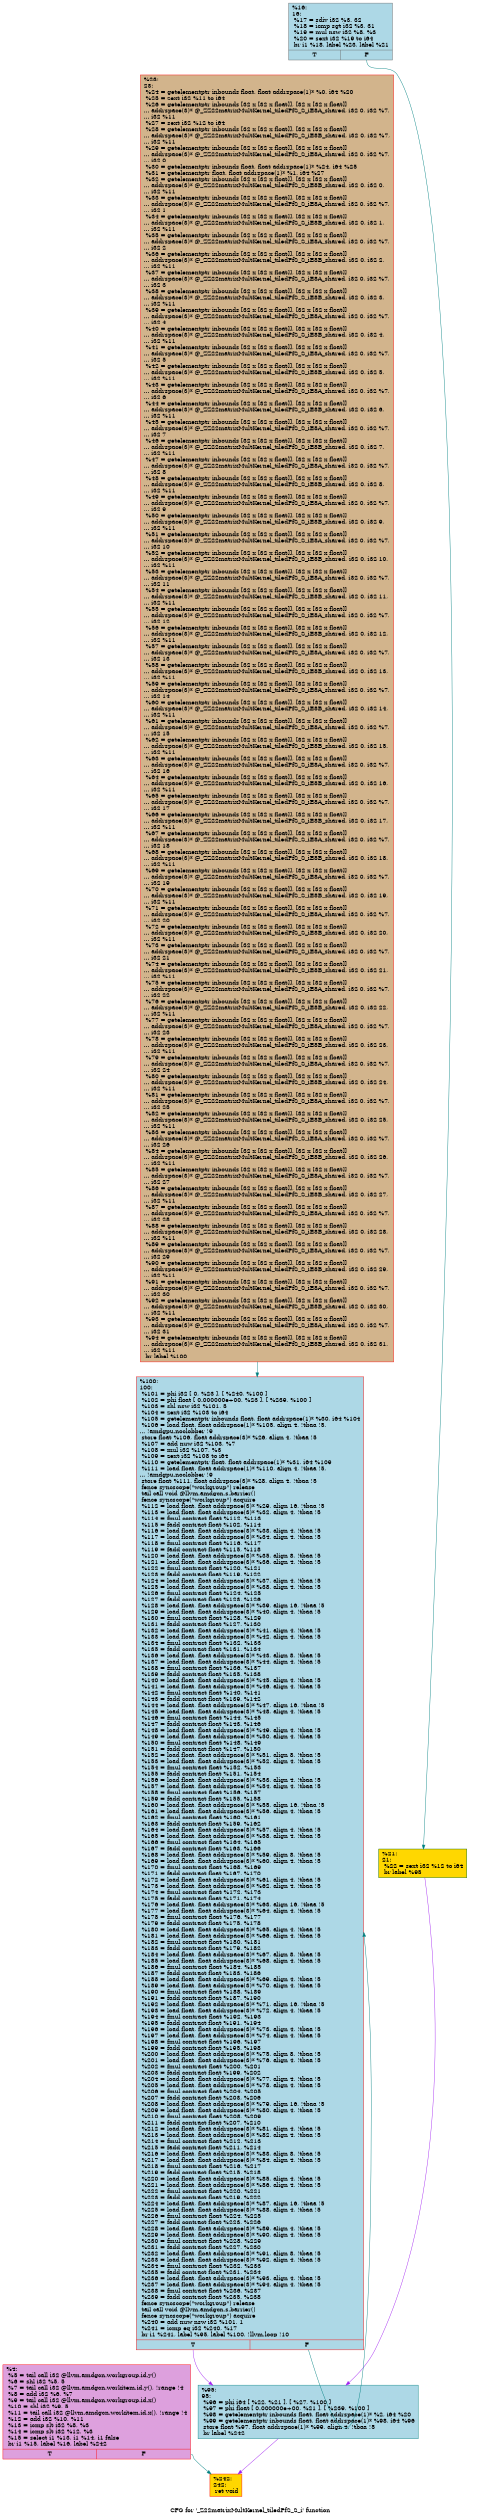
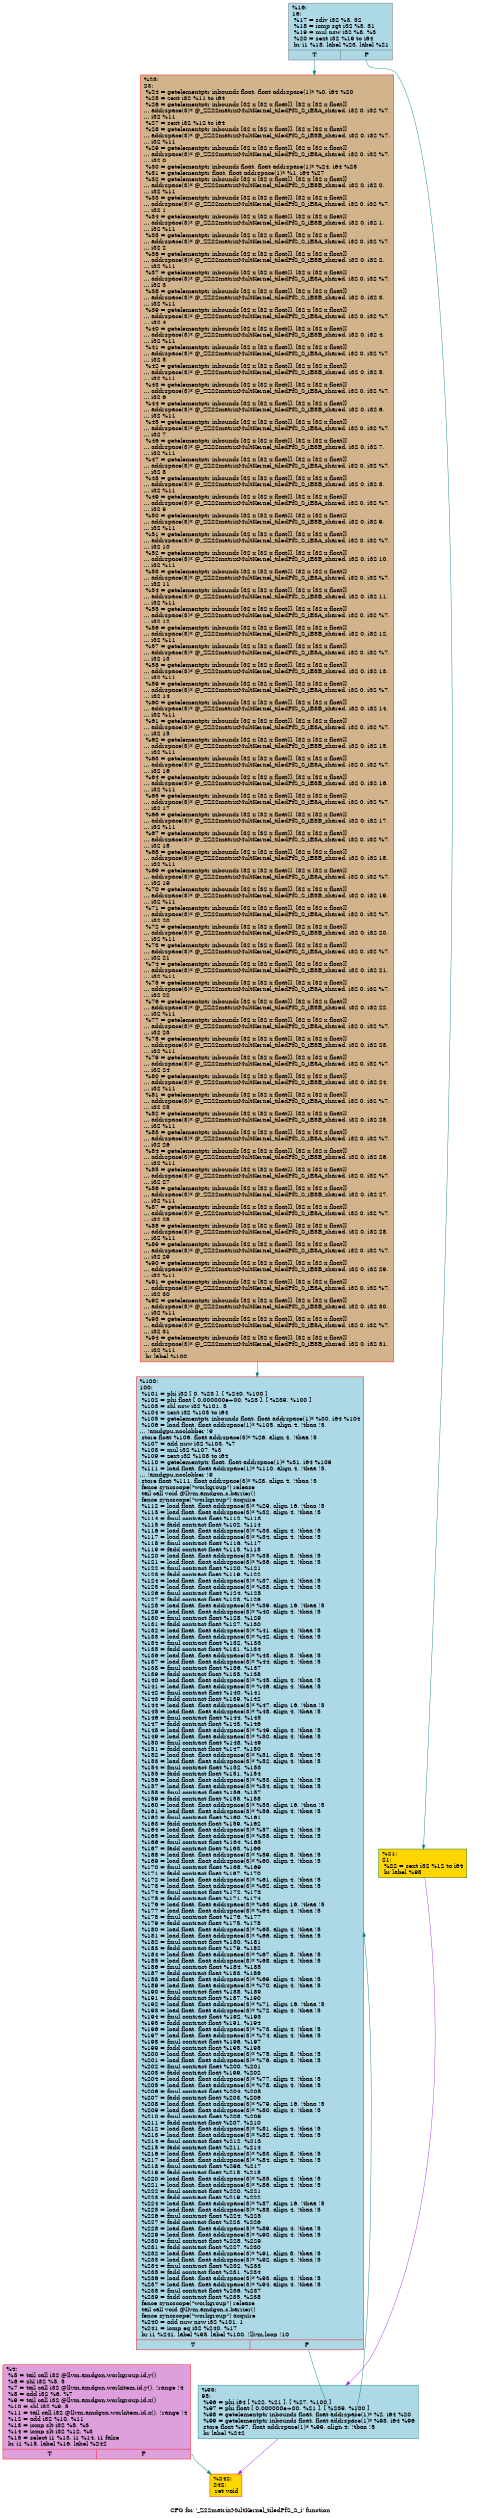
none -> (314, 65)
(200, 2167) -> (200, 2167)
(198, 2368) -> none
